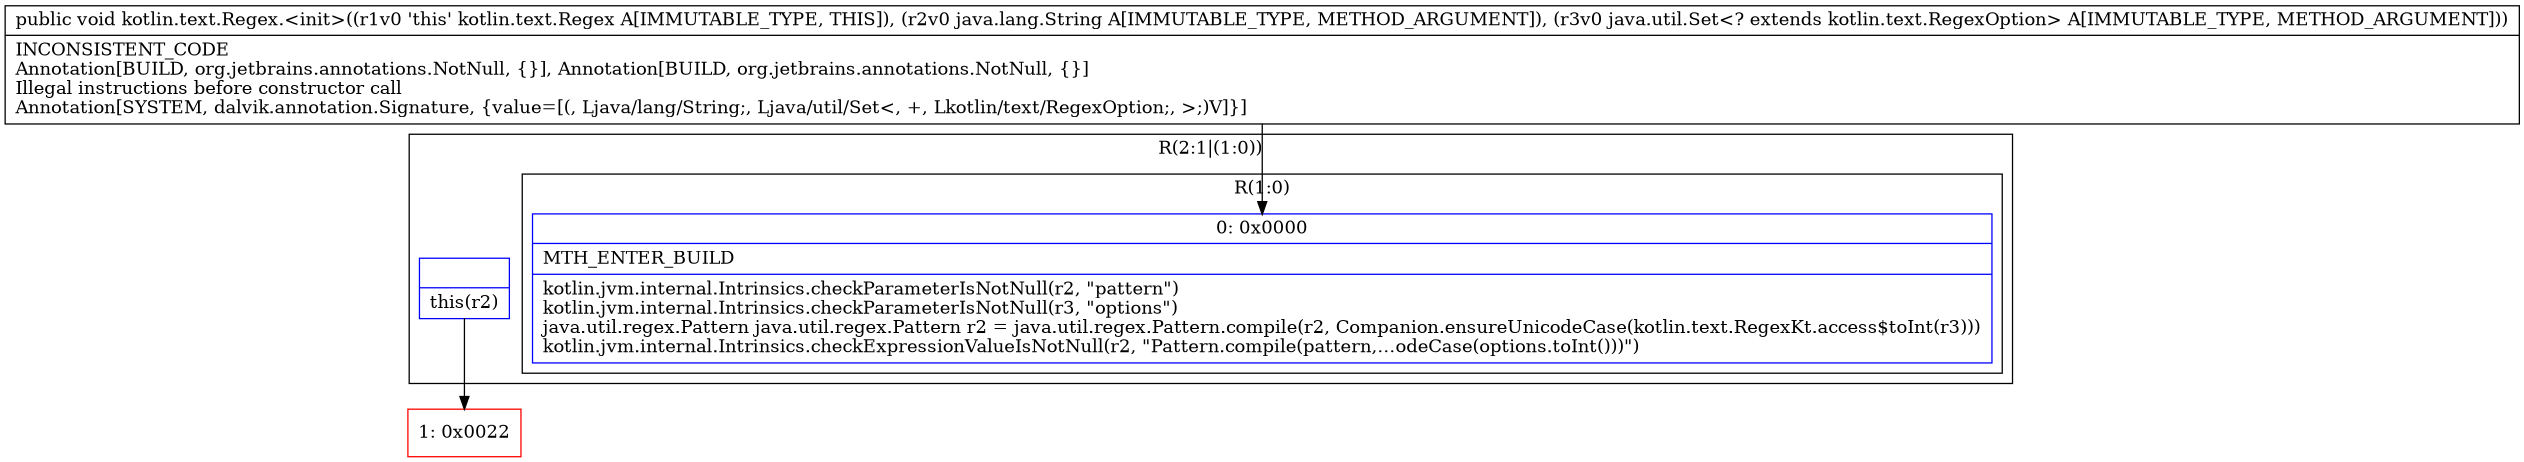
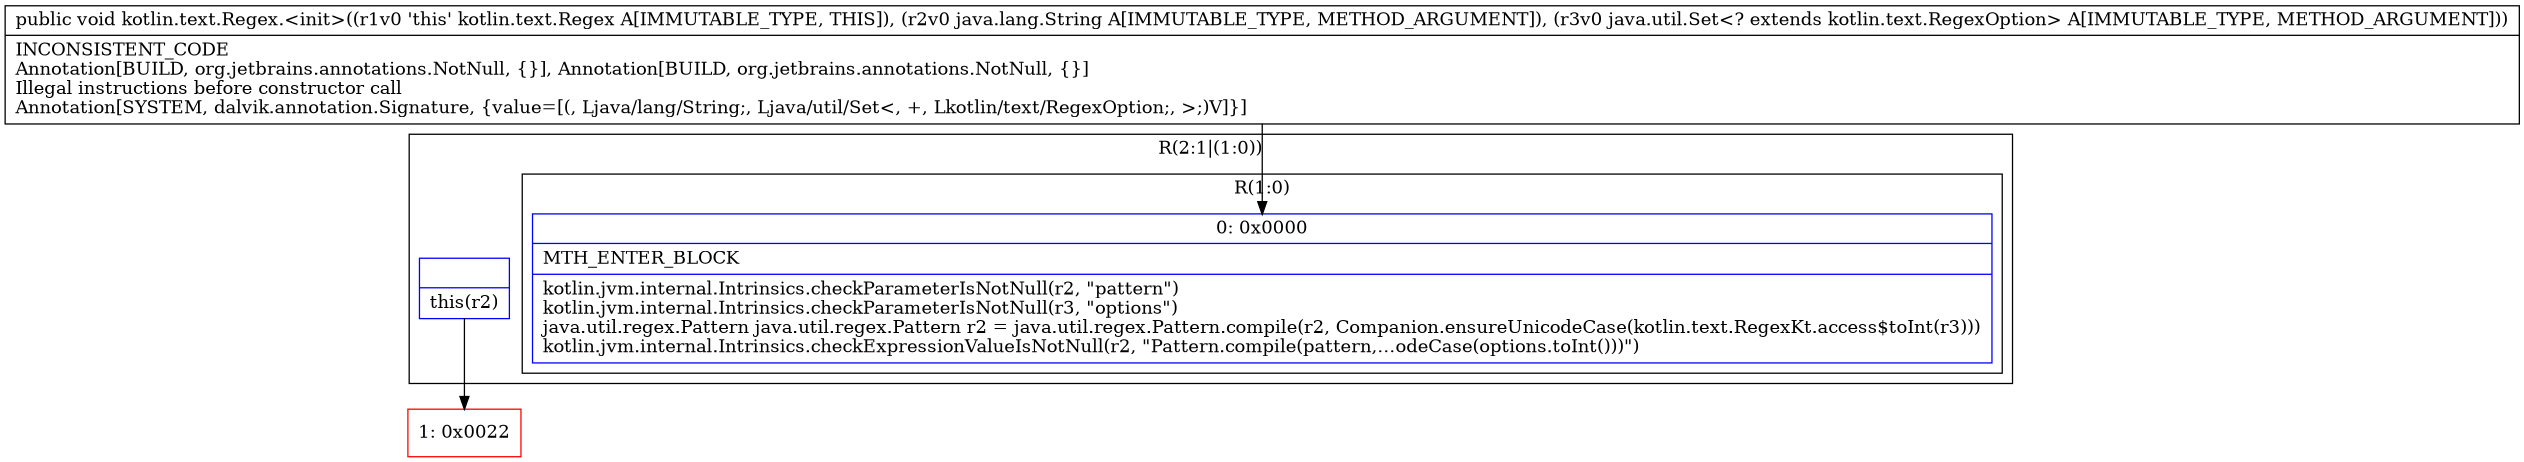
(639, 258) -> (642, 258)
